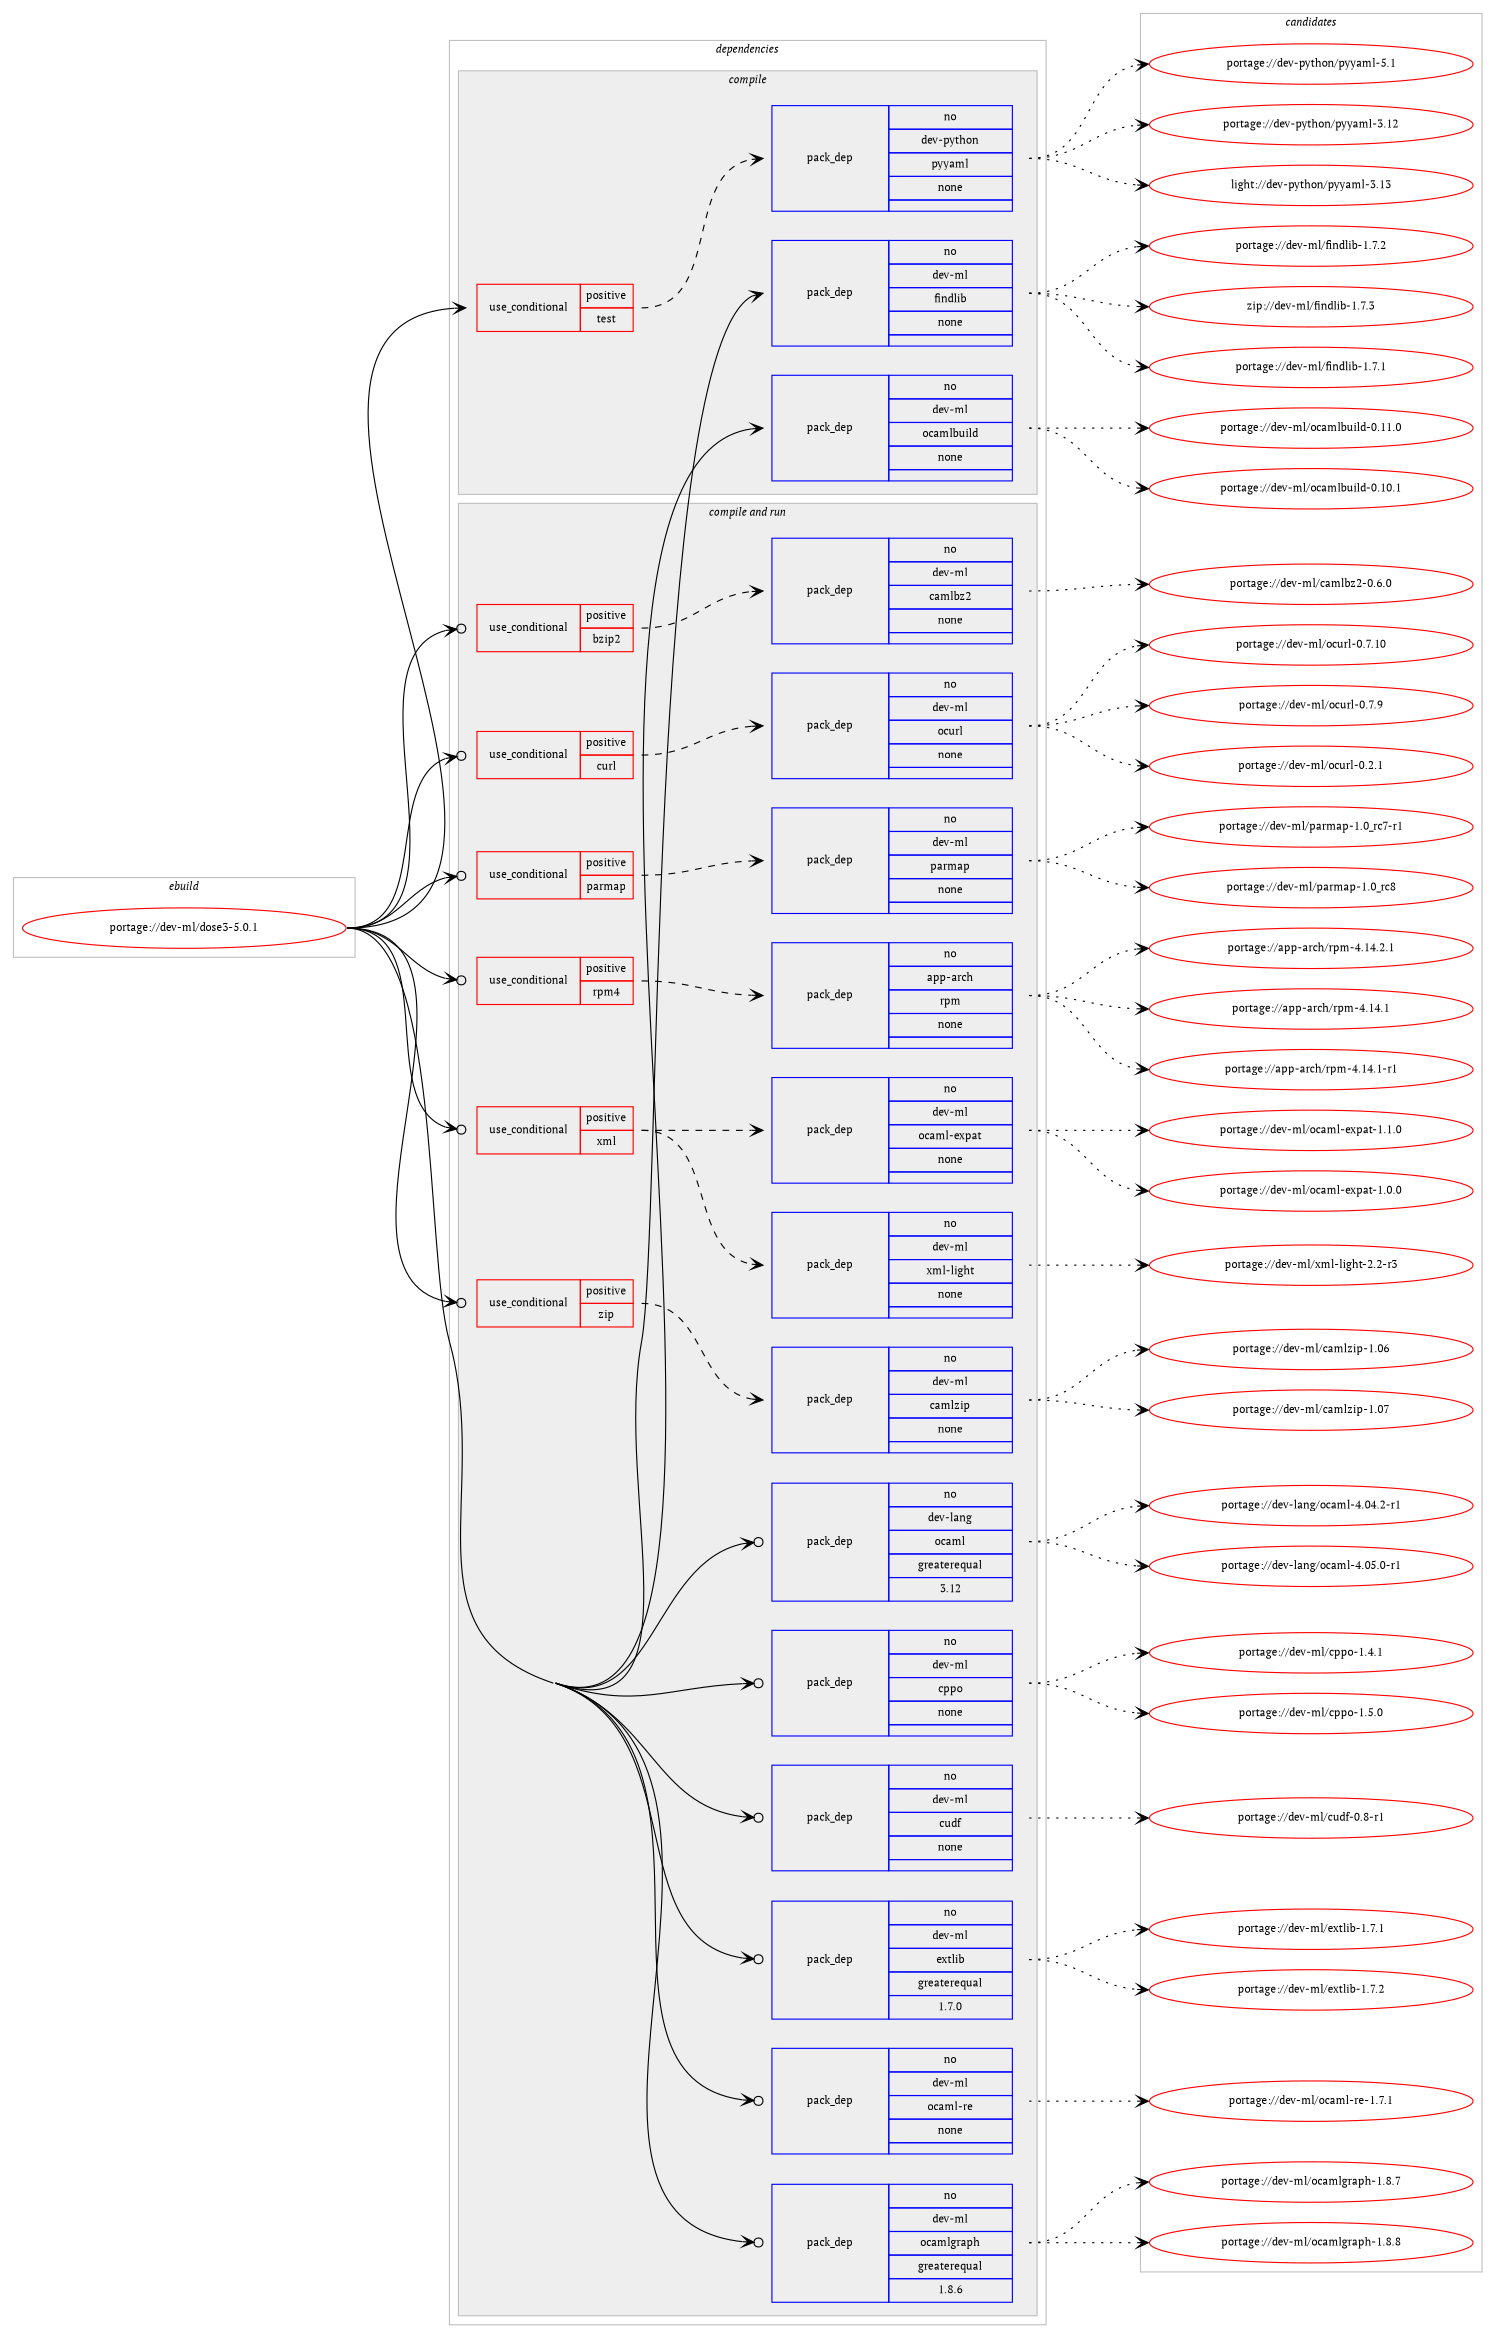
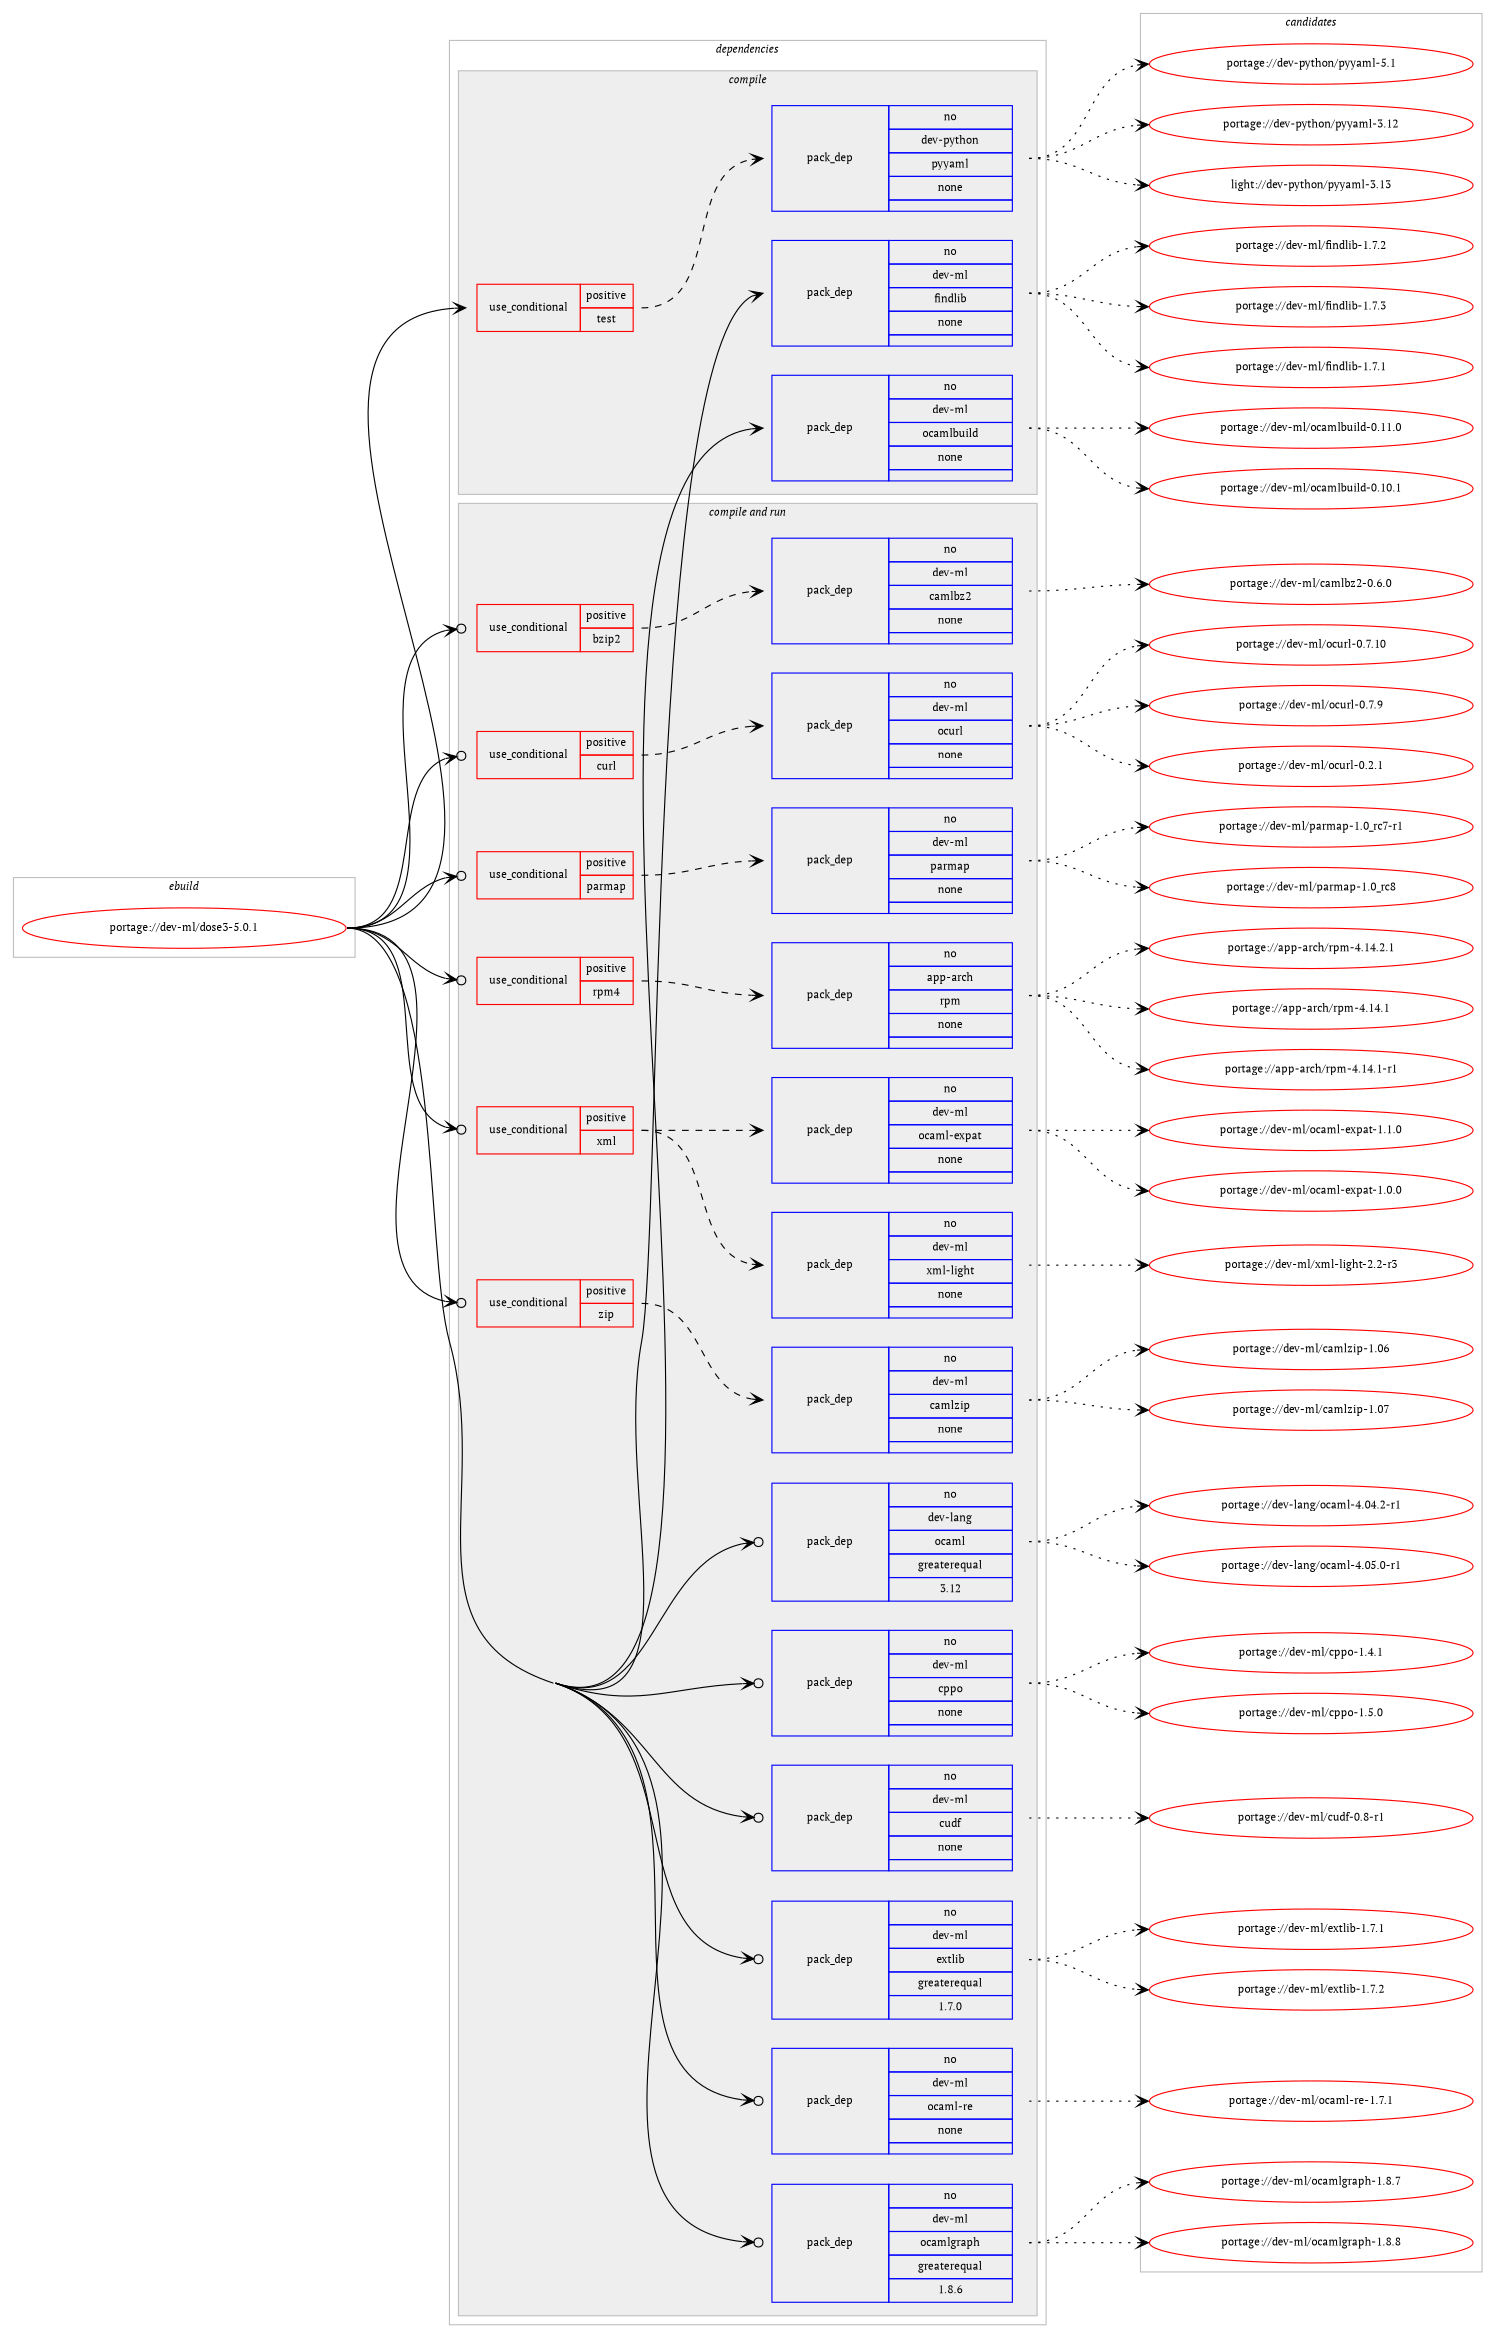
(1311, 307) -> (1311, 307)
